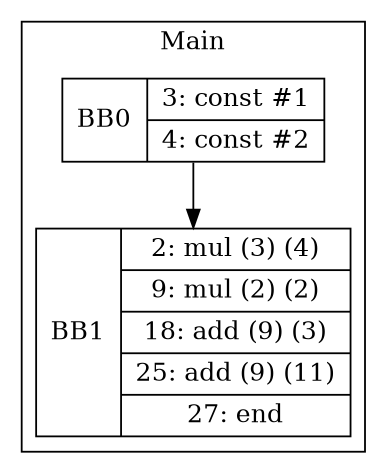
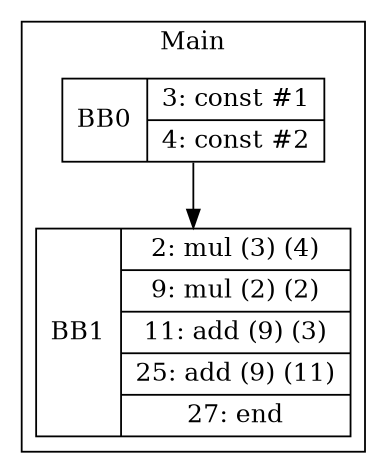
(236, 332) -> (236, 332)
